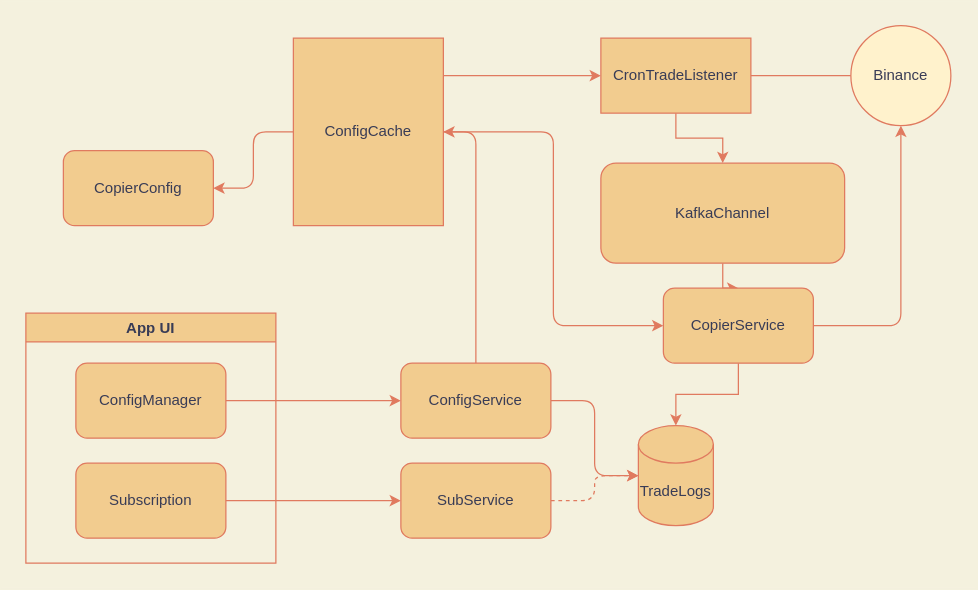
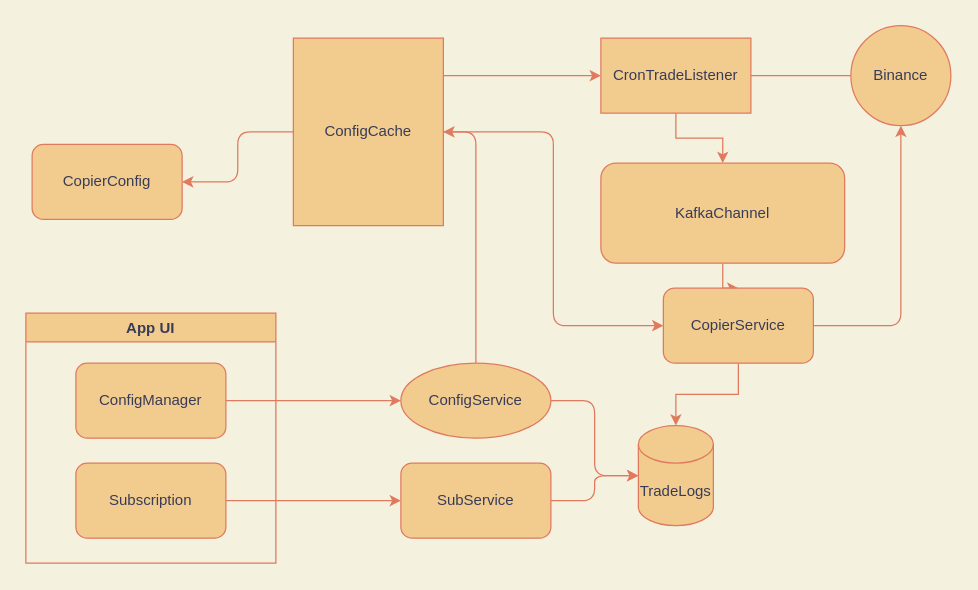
(901, 76) -> (901, 76)
(138, 188) -> (107, 182)
(476, 401) -> (476, 401)
(580, 501) -> (580, 501)
